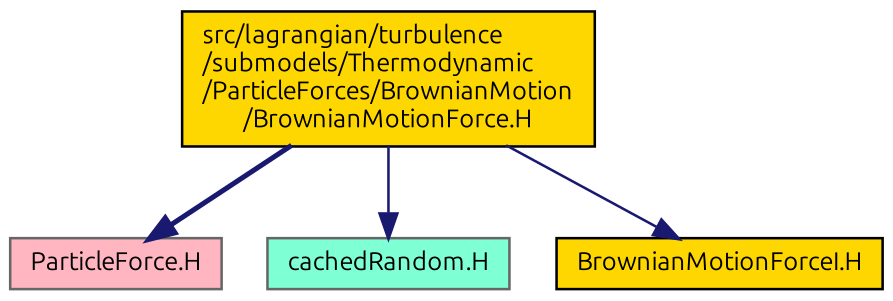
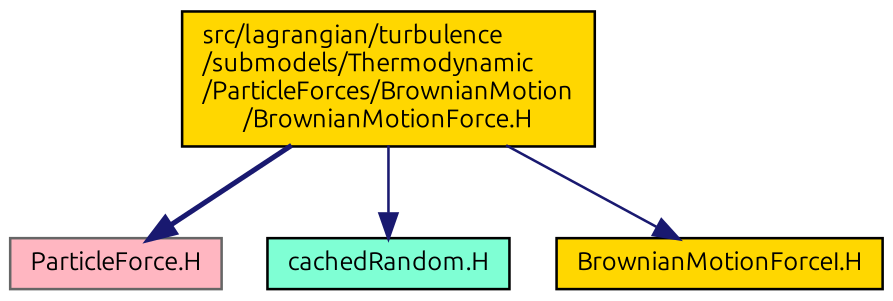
(388, 264) -> (388, 264)
